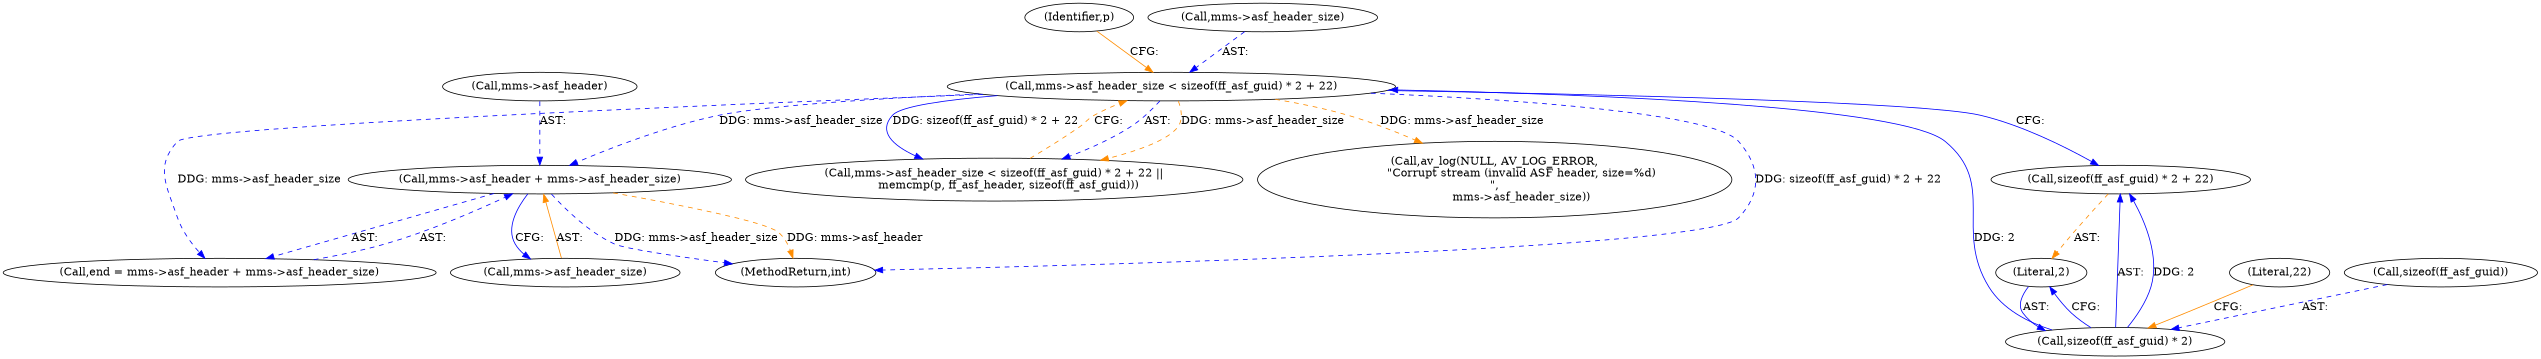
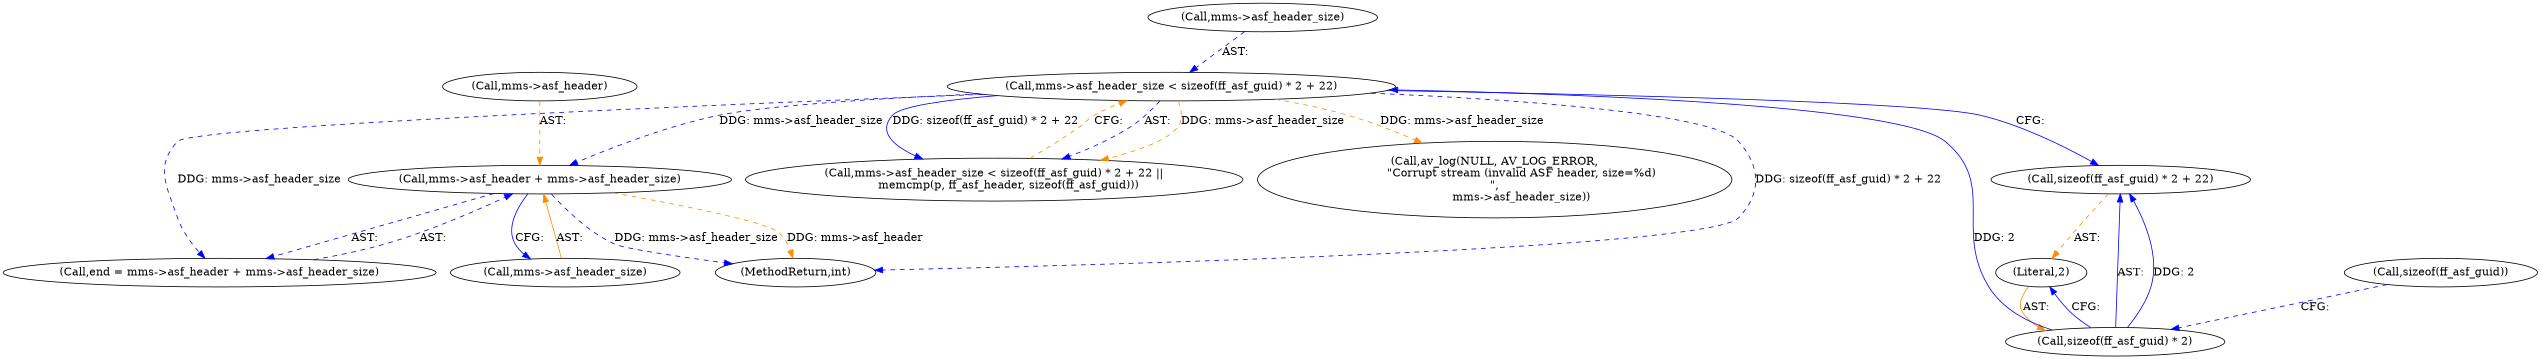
(1079, 17) -> none
(540, 129) -> (540, 129)
(2280, 273) -> none
(2317, 307) -> (2317, 307)
(2021, 309) -> (2021, 309)
